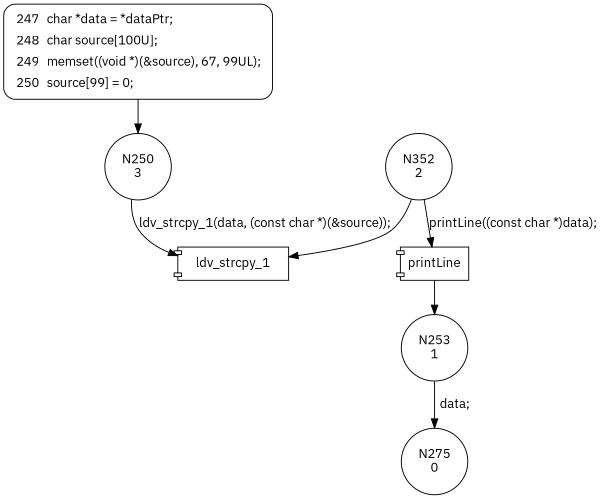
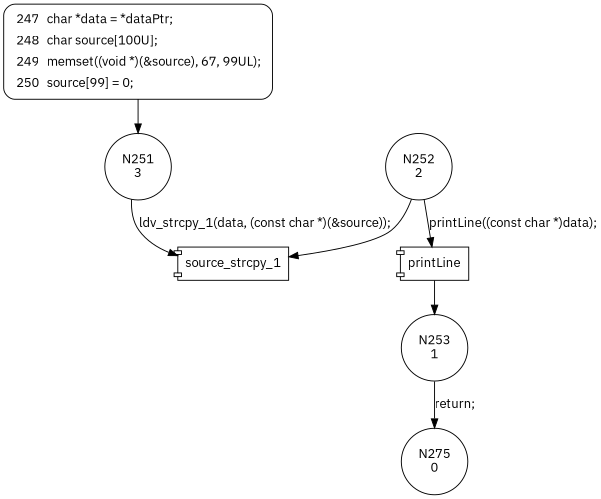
(138, 167) -> (138, 167)
(419, 167) -> (419, 167)
(233, 264) -> (233, 264)
(455, 405) -> (455, 405)
